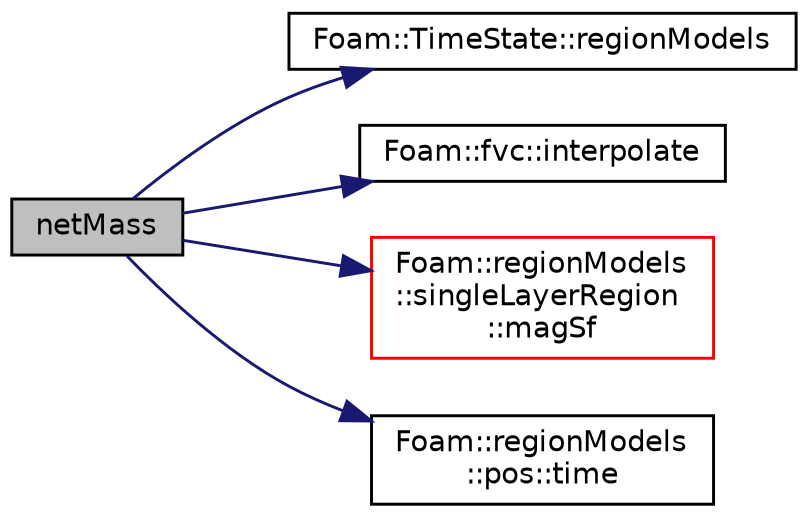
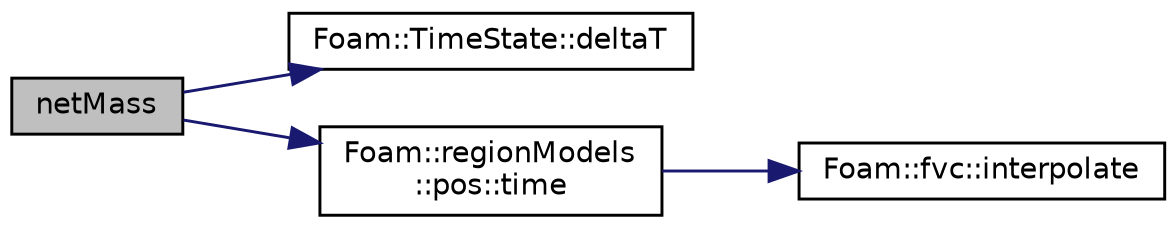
(543, 41) -> (491, 41)
(263, 200) -> (716, 171)
(543, 298) -> none
